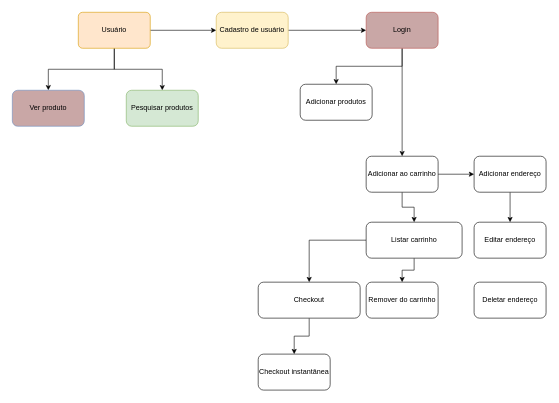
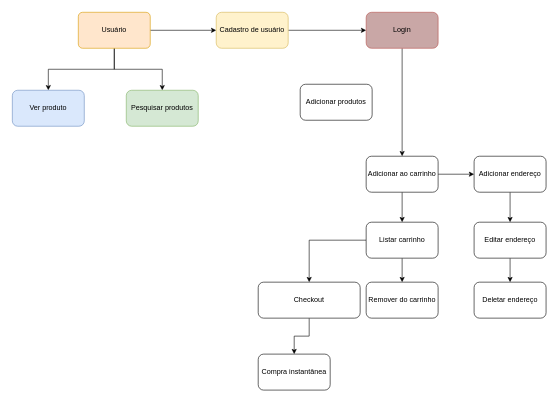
(336, 66) -> none
(48, 108) -> (48, 108)
(414, 240) -> (402, 240)
none -> (510, 276)
(294, 372) -> (294, 372)
